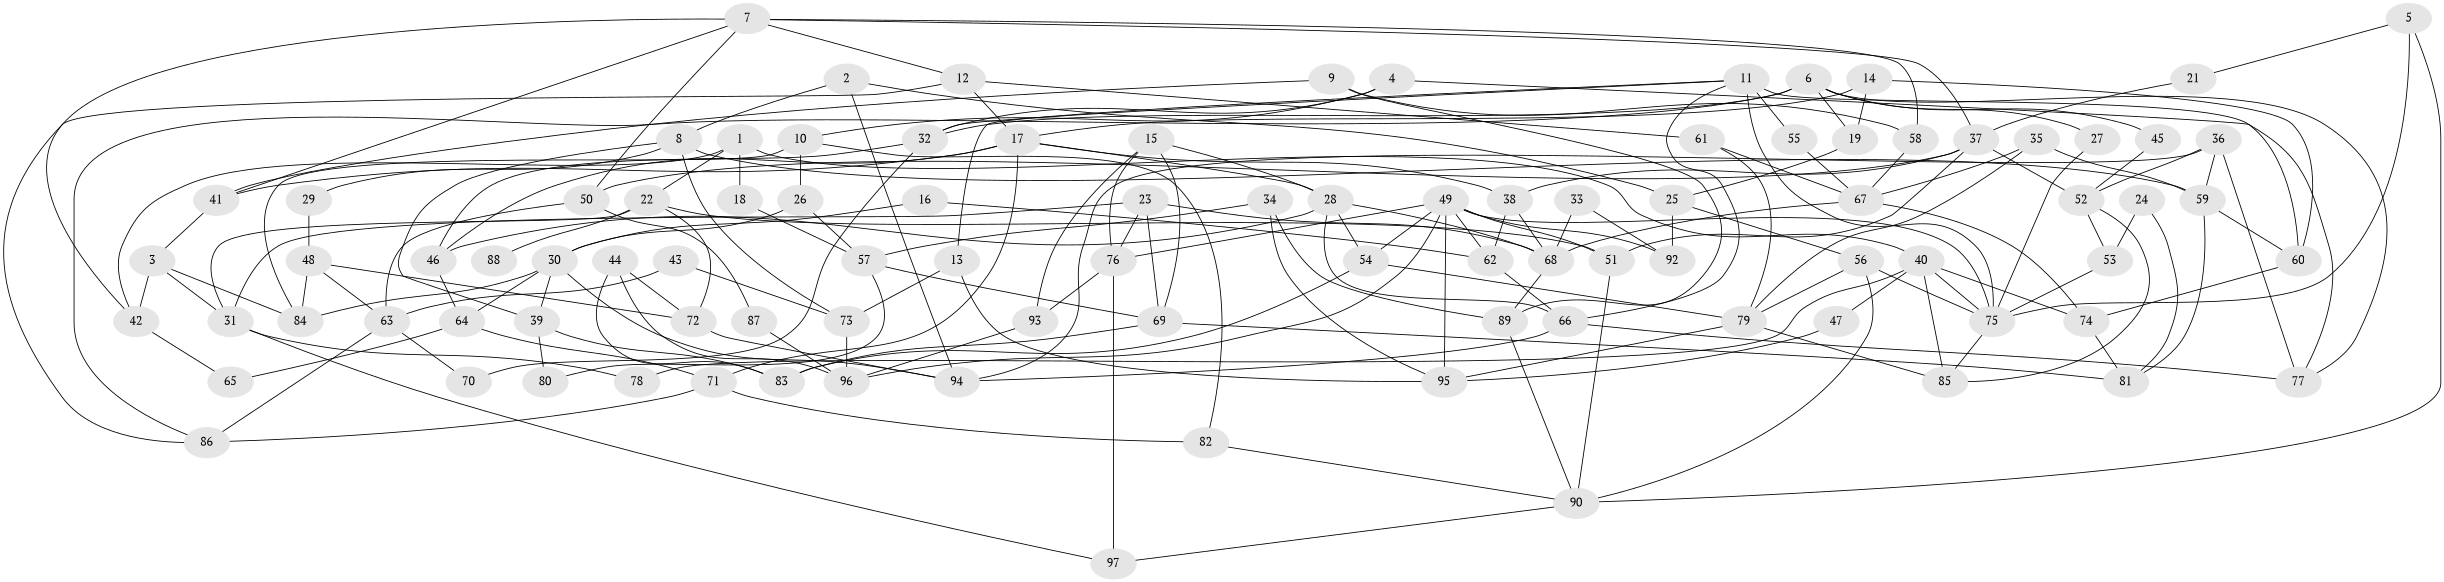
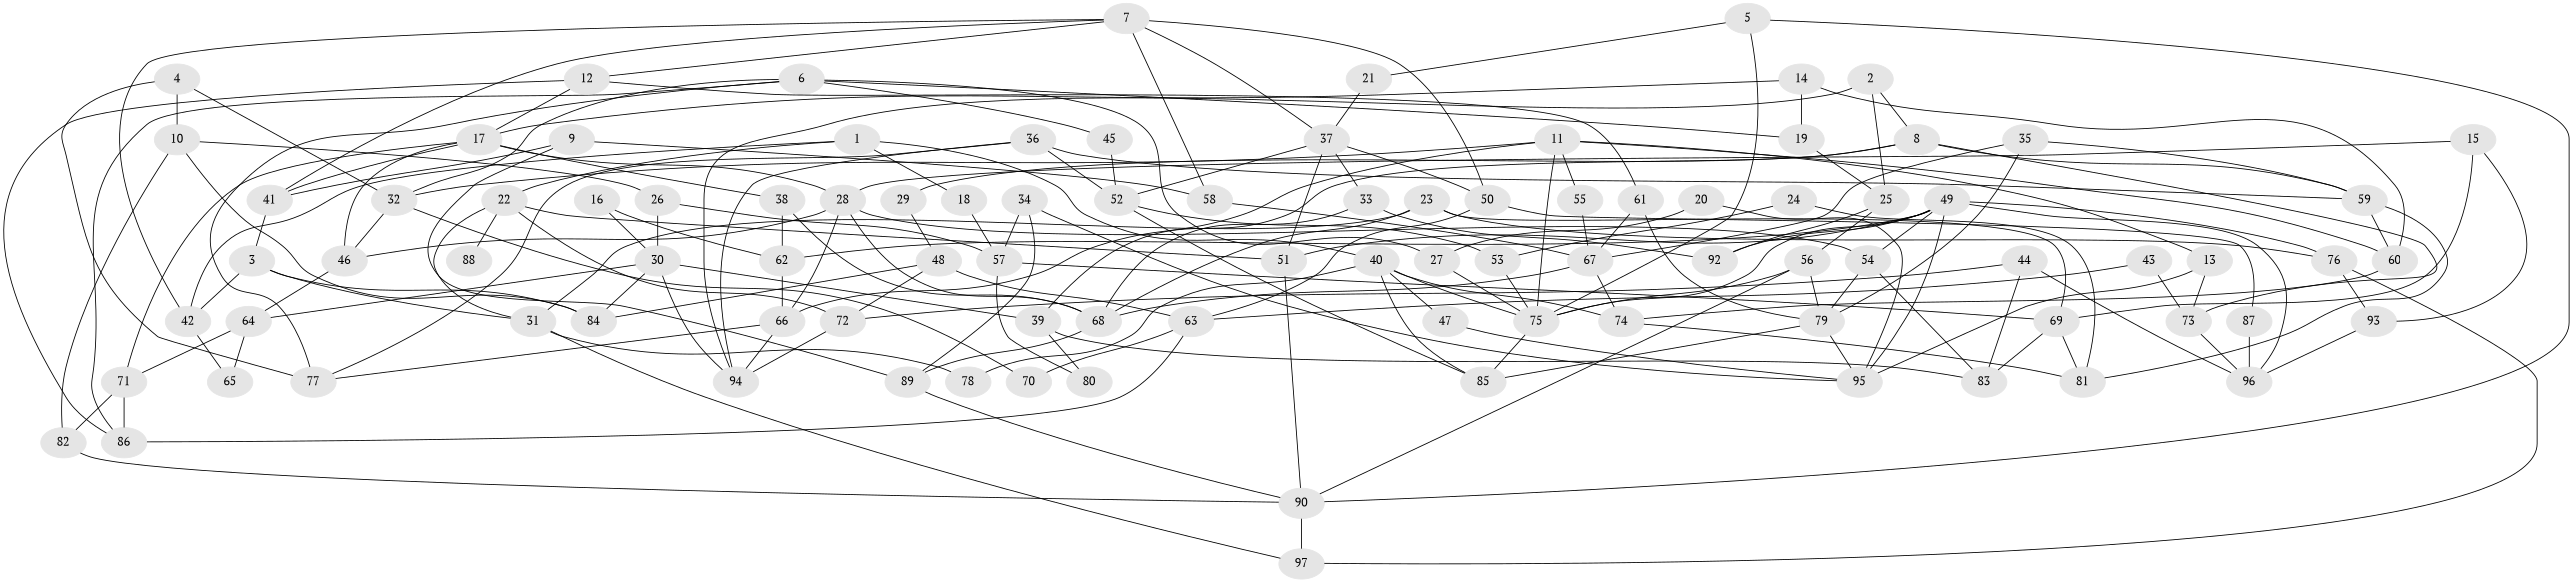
(1722, 171) -> (1346, 169)
(1112, 195) -> none
none -> (1701, 200)
